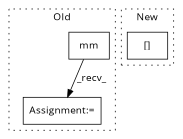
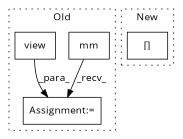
none -> (35, 46)
